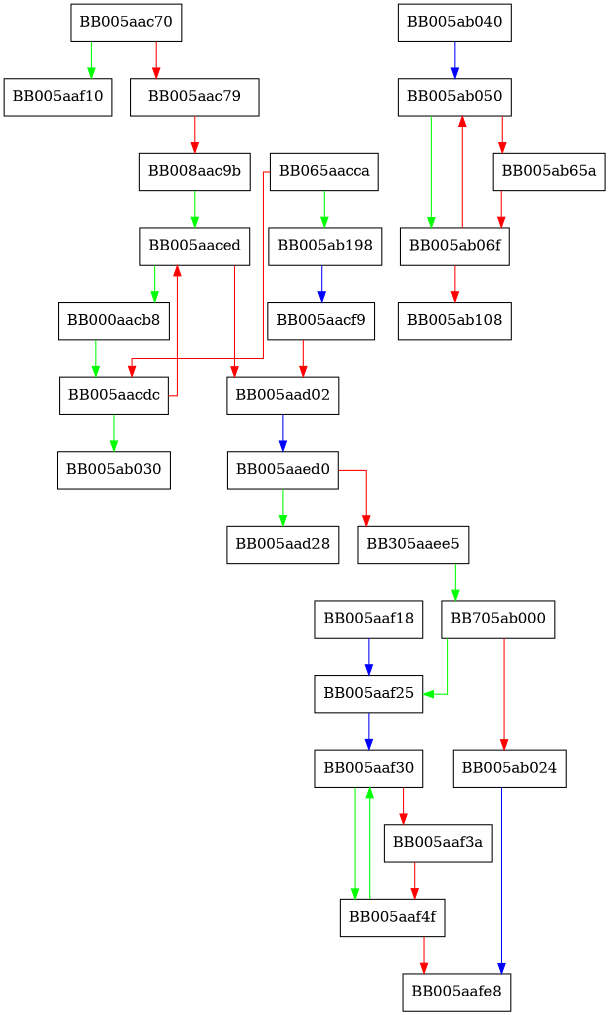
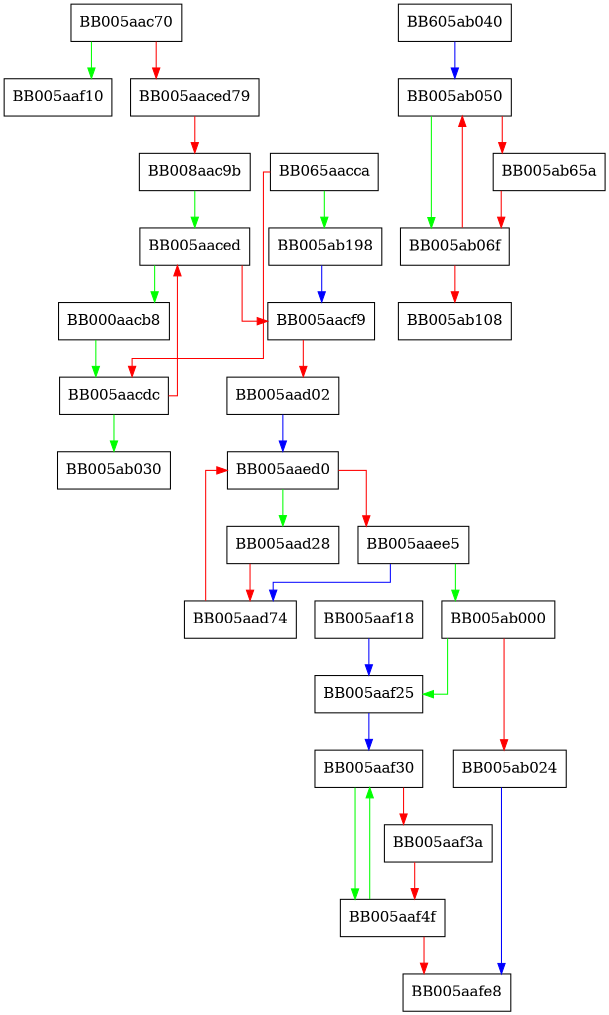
(455, 23) -> (455, 23)
(195, 97) -> (195, 97)
(235, 316) -> (242, 301)
(413, 545) -> (413, 545)
none -> (240, 620)
(498, 620) -> (498, 620)
